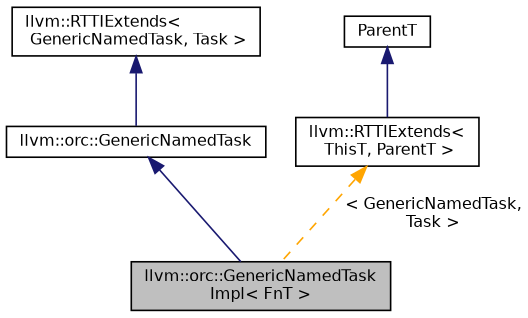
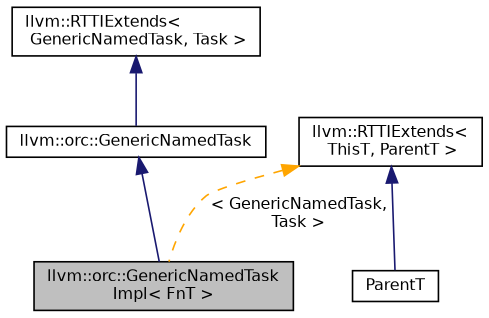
(387, 90) -> (393, 227)
